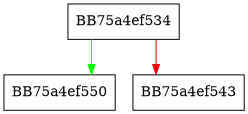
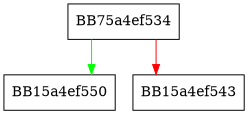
(60, 93) -> (60, 93)
(189, 93) -> (189, 93)
